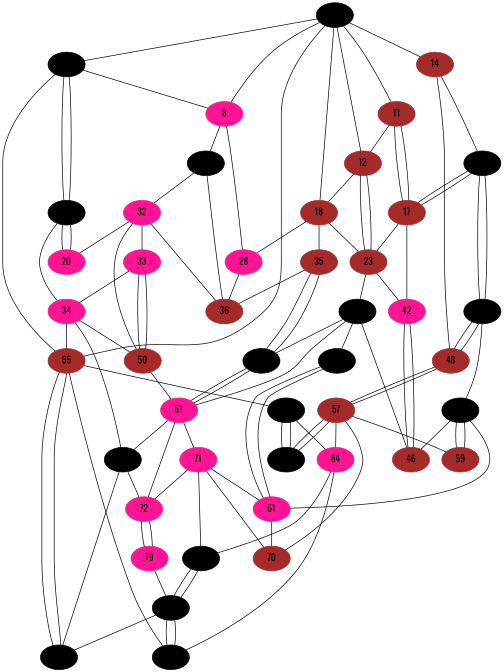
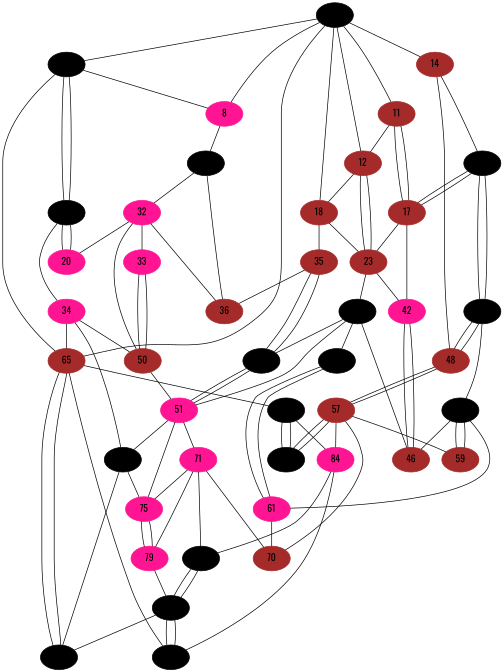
(244, 262) -> none
(104, 287) -> none
(235, 484) -> (175, 509)
(144, 509) -> (144, 509)
